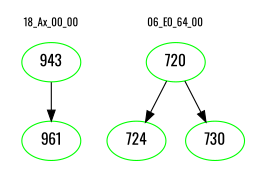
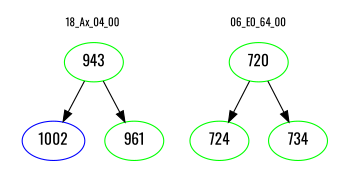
(51, 23) -> (93, 23)
none -> (53, 141)
(215, 141) -> (298, 141)
